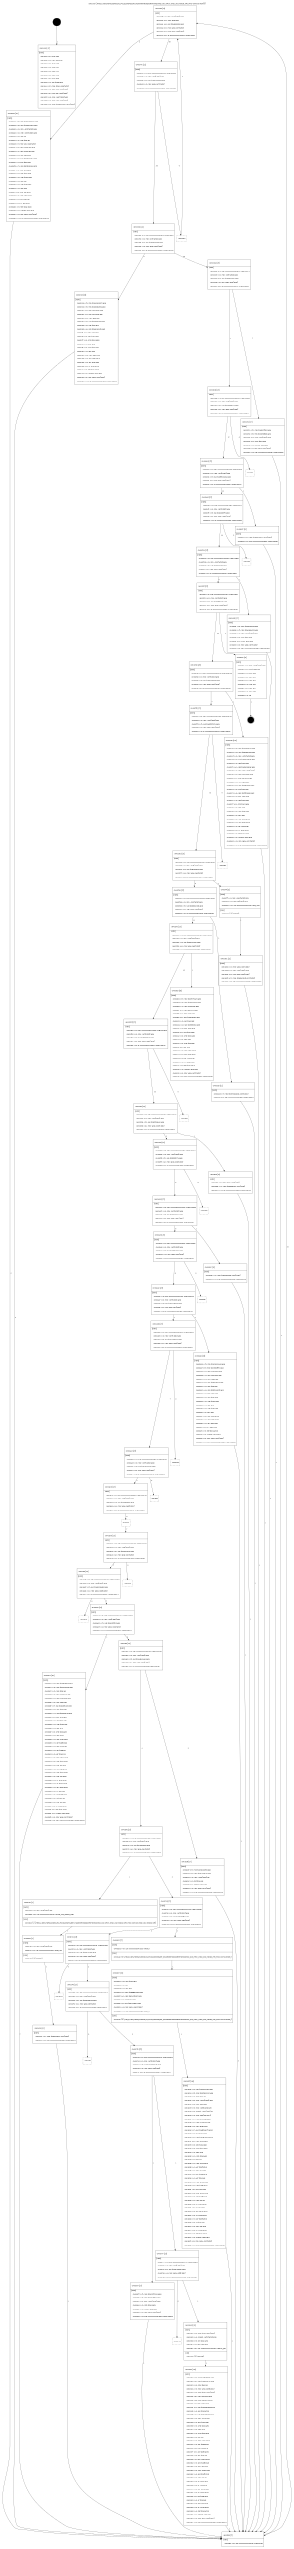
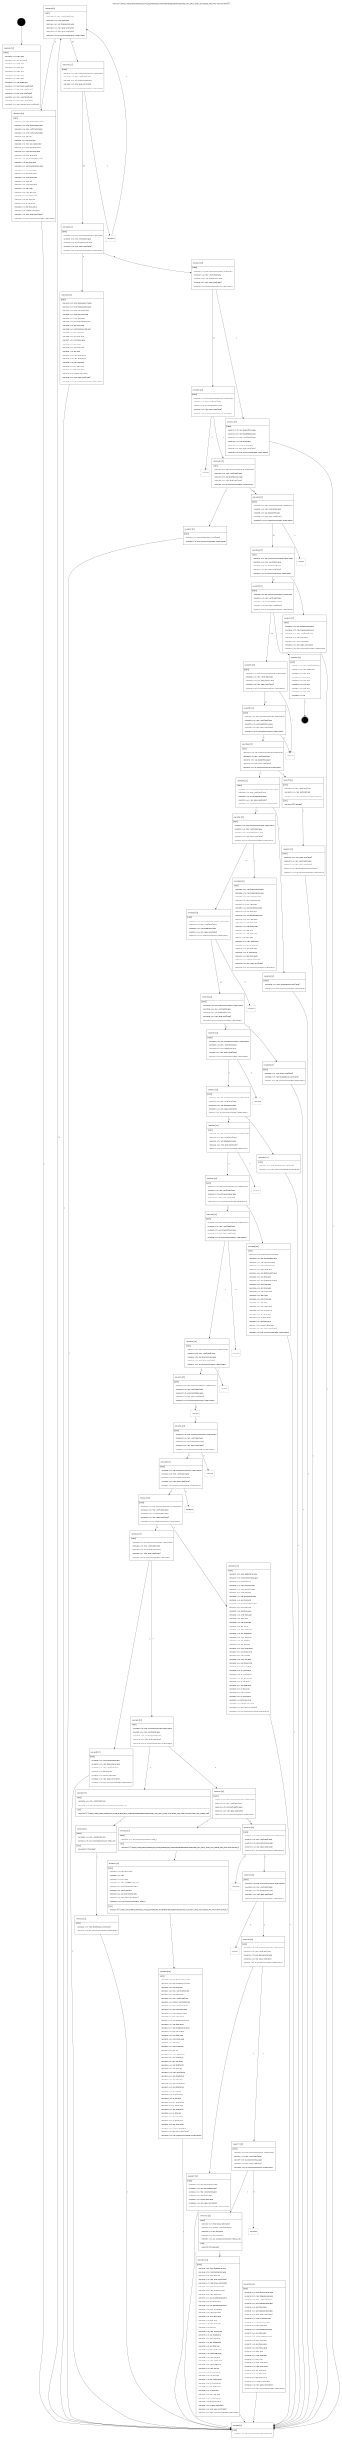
(237, 713) -> (291, 720)
